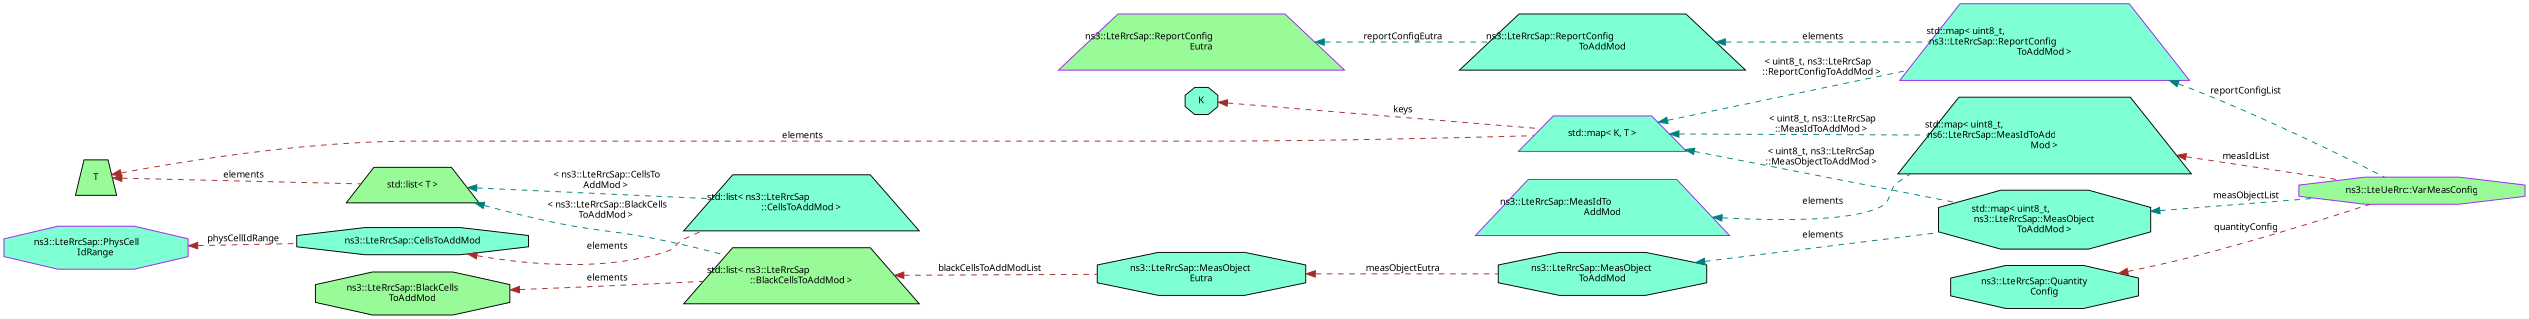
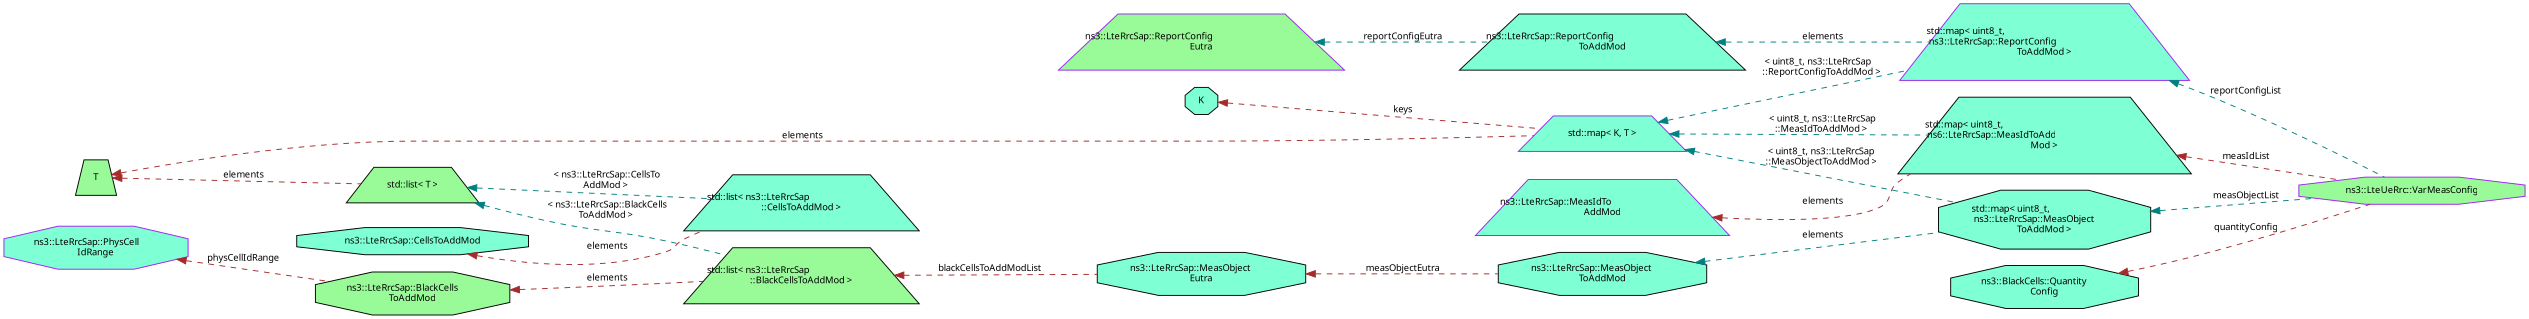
(1825, 218) -> (1825, 218)
(247, 245) -> (258, 271)
(2045, 287) -> (2045, 287)
